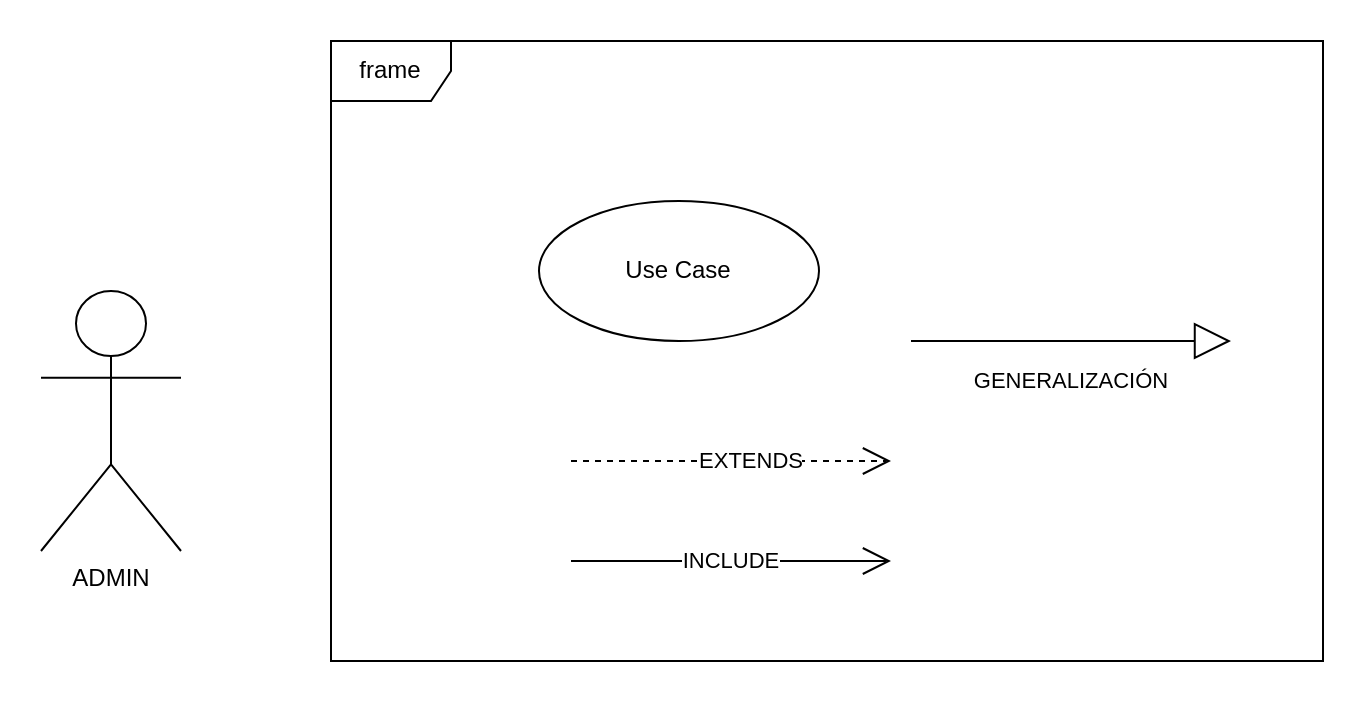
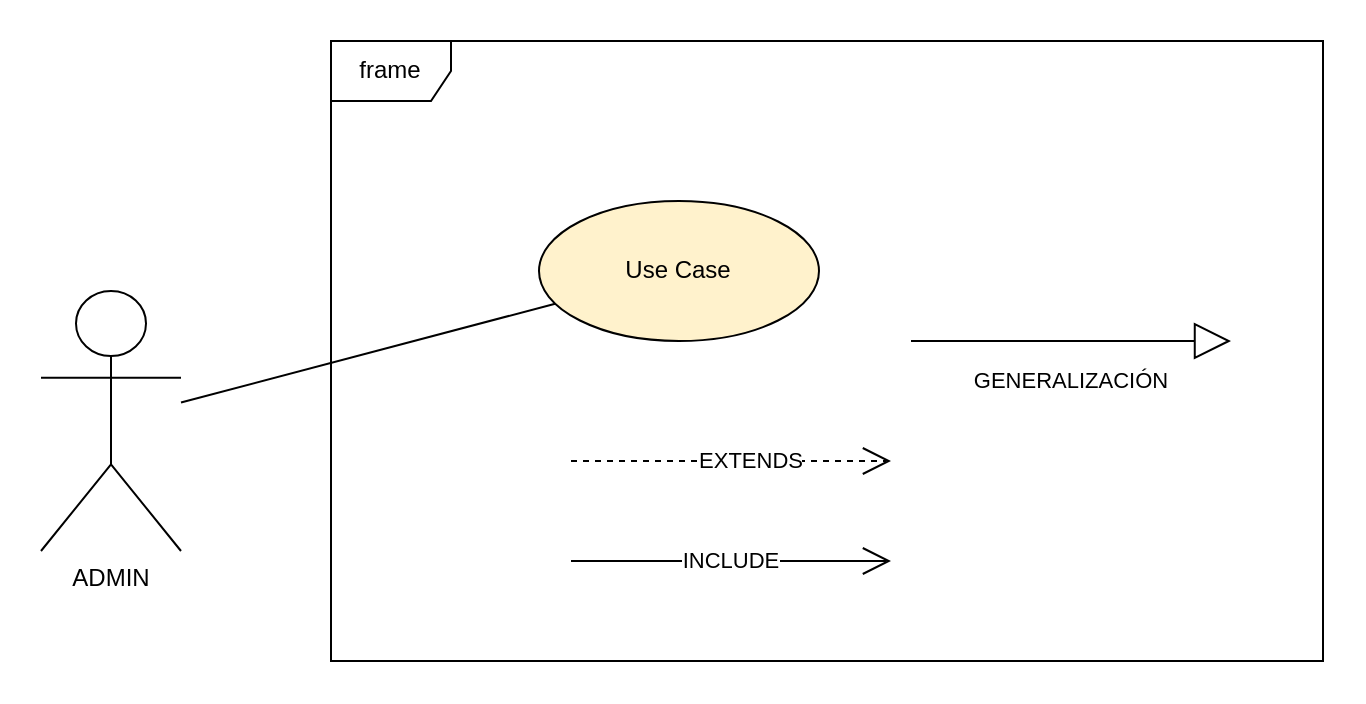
(679, 271) -> (679, 271)
none -> (368, 353)
